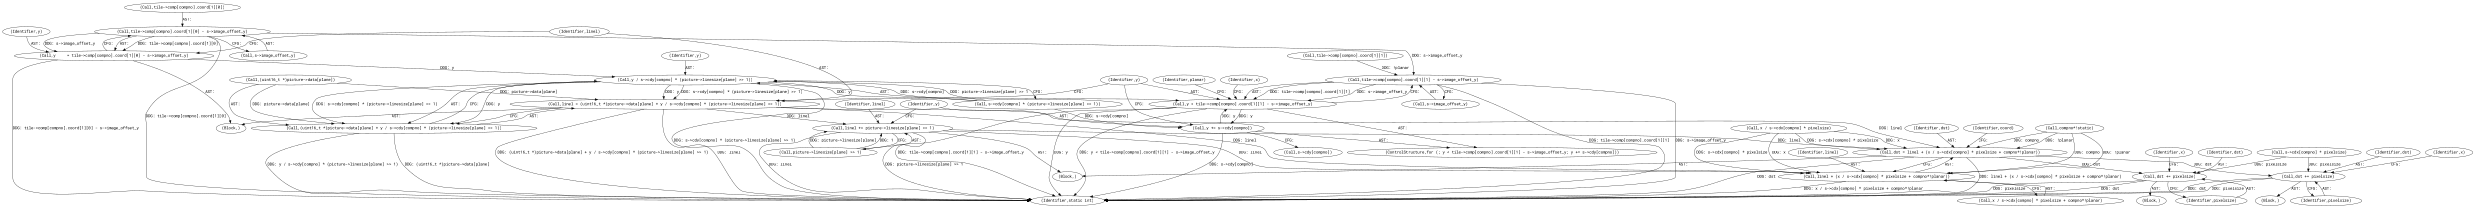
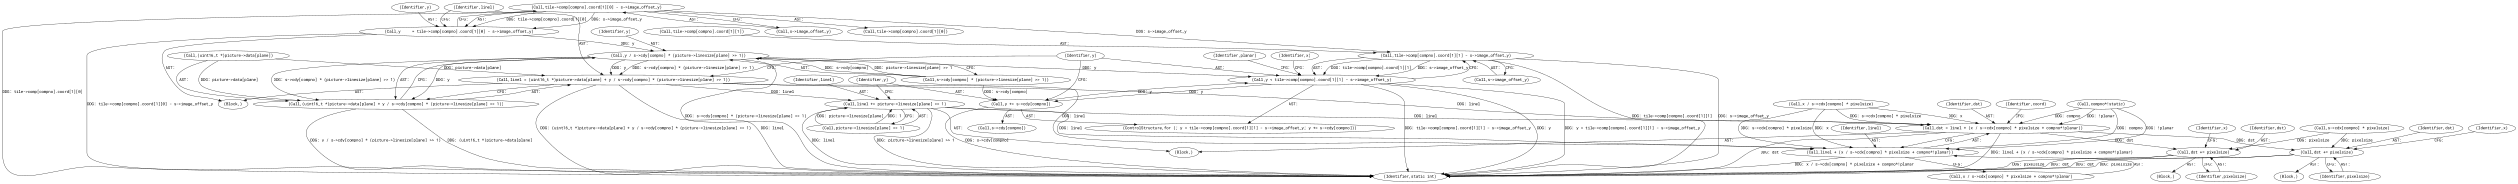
(182, 18) -> (760, 19)
(1396, 68) -> (1066, 44)
(1290, 140) -> (1011, 116)
